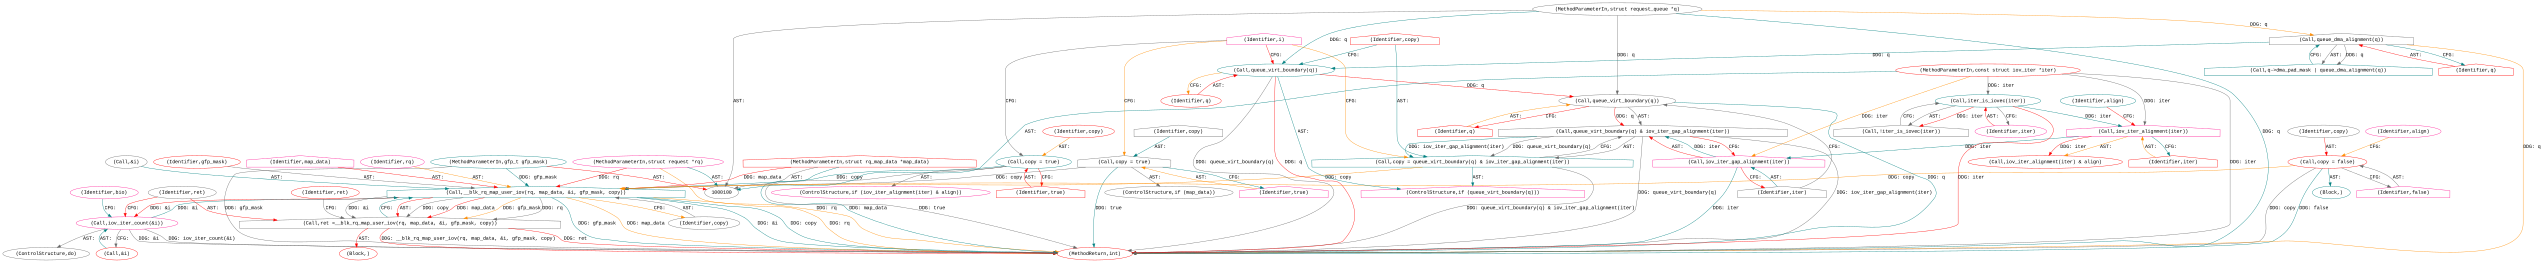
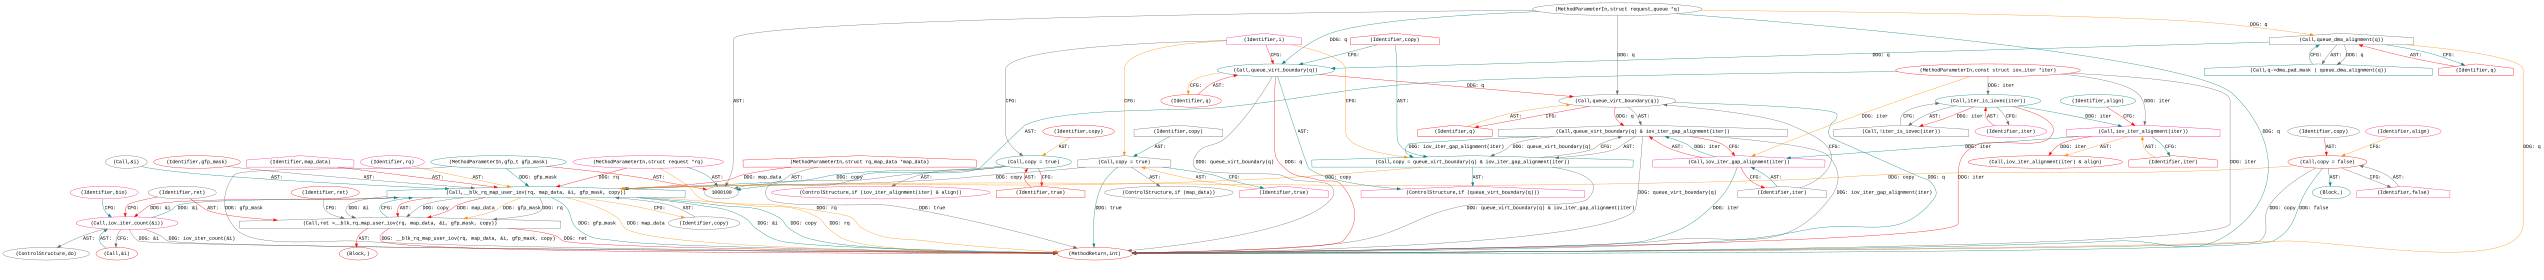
(862, 216) -> none
